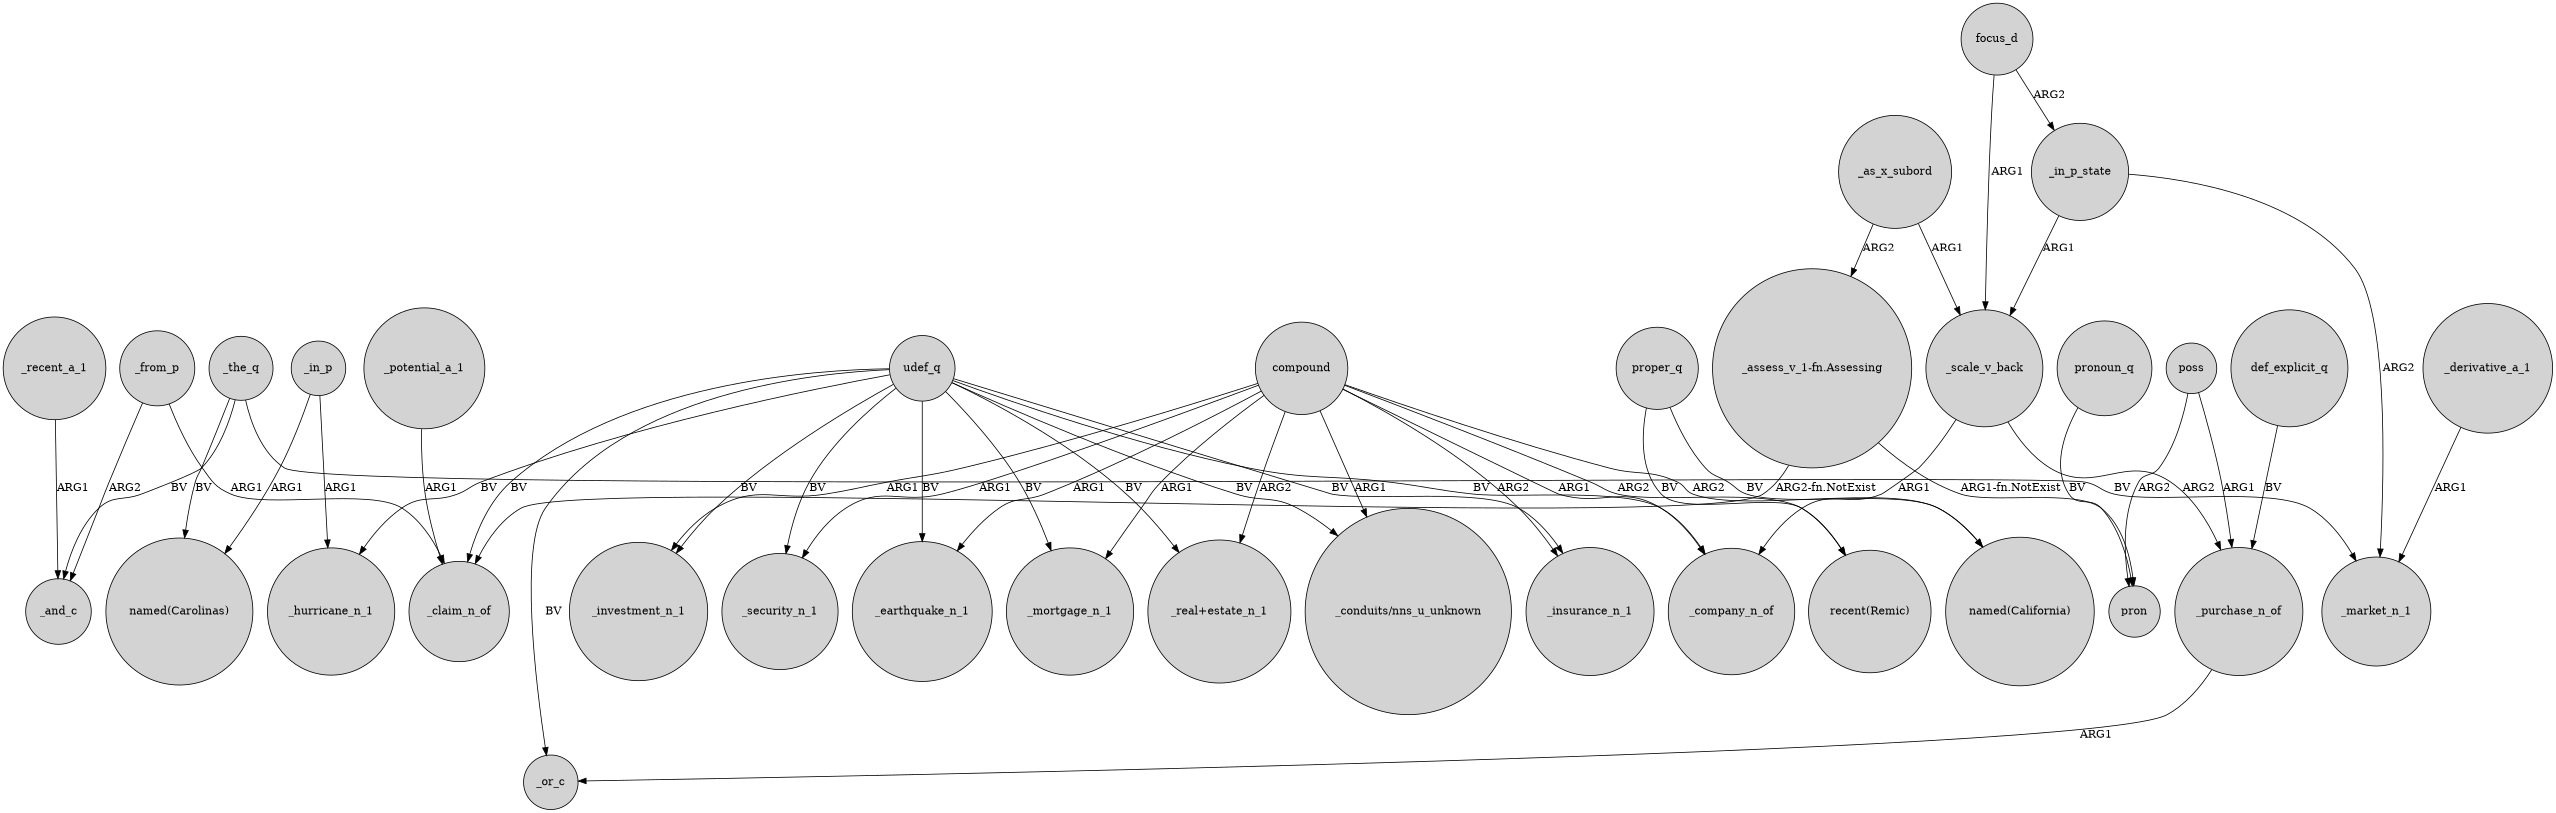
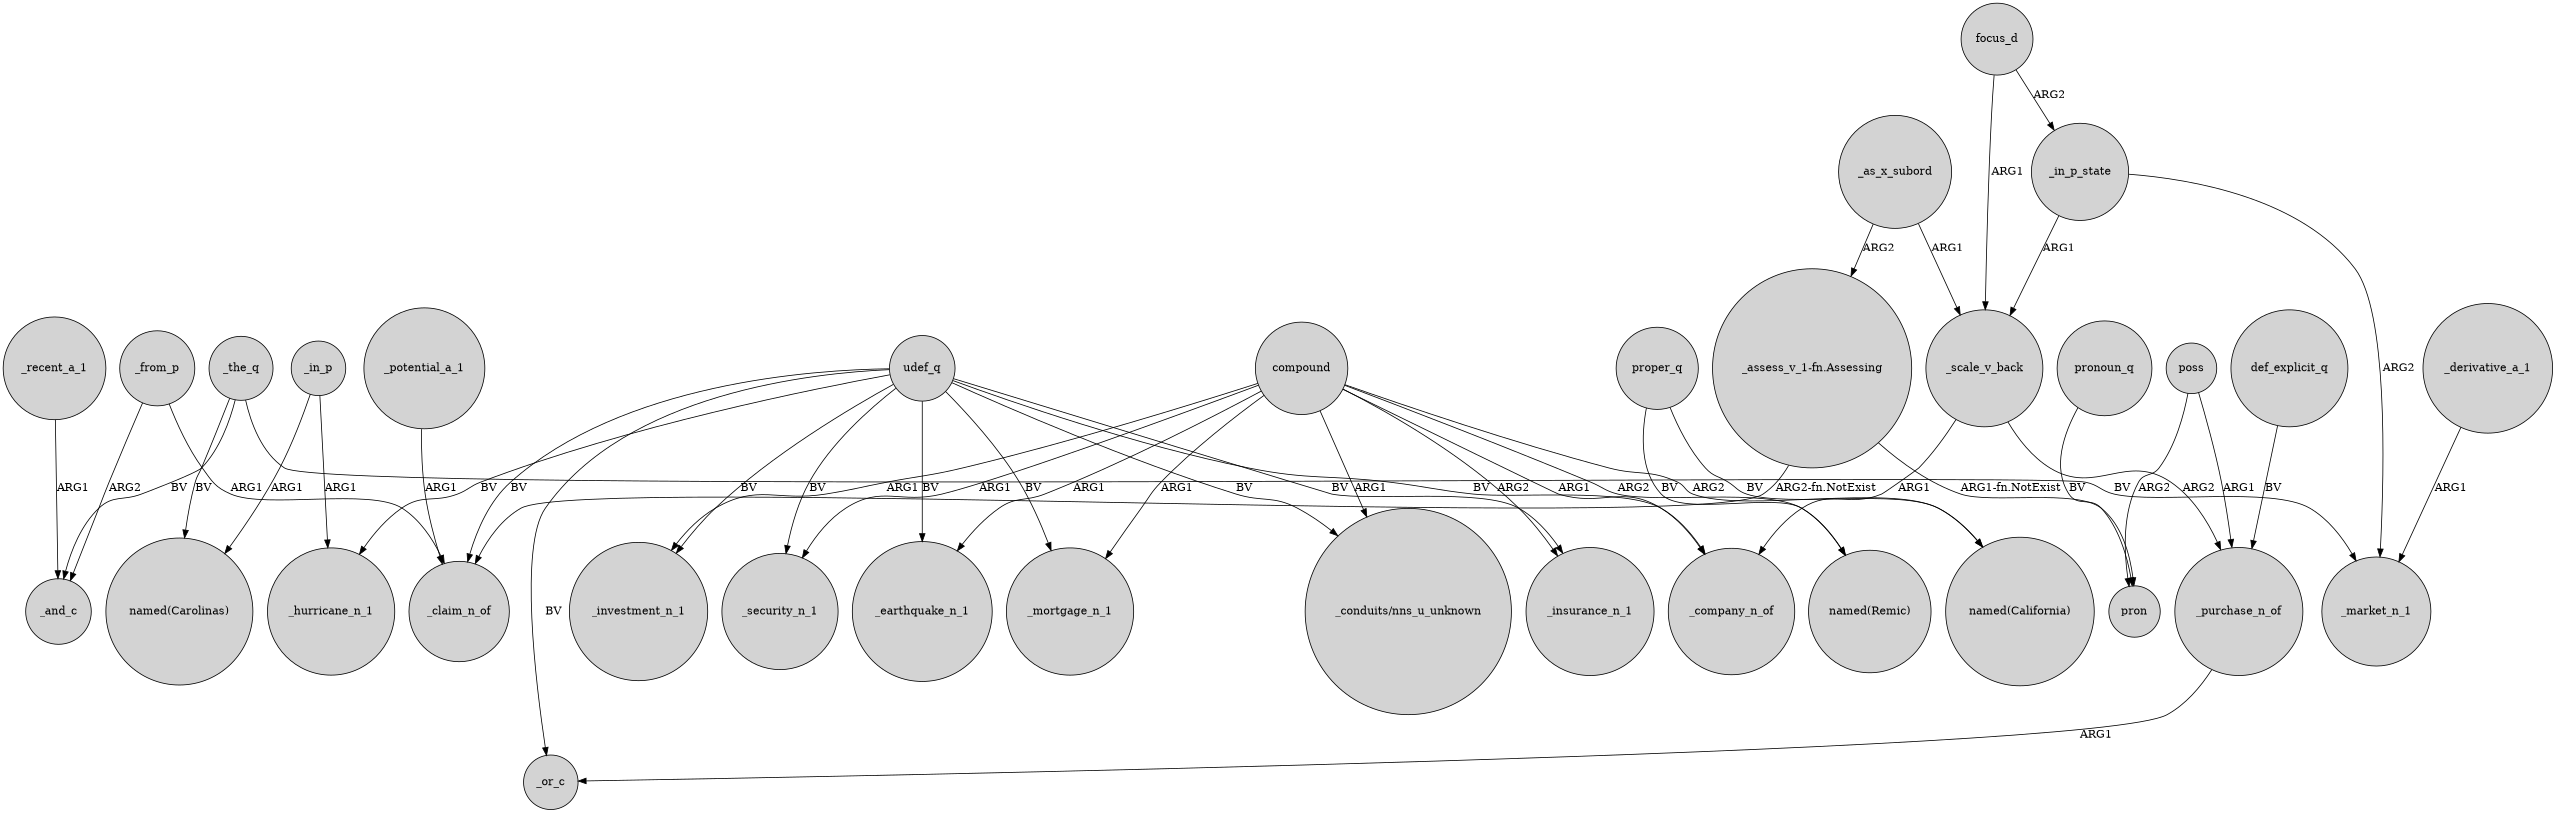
(1219, 612) -> none
(1870, 612) -> (1870, 612)
